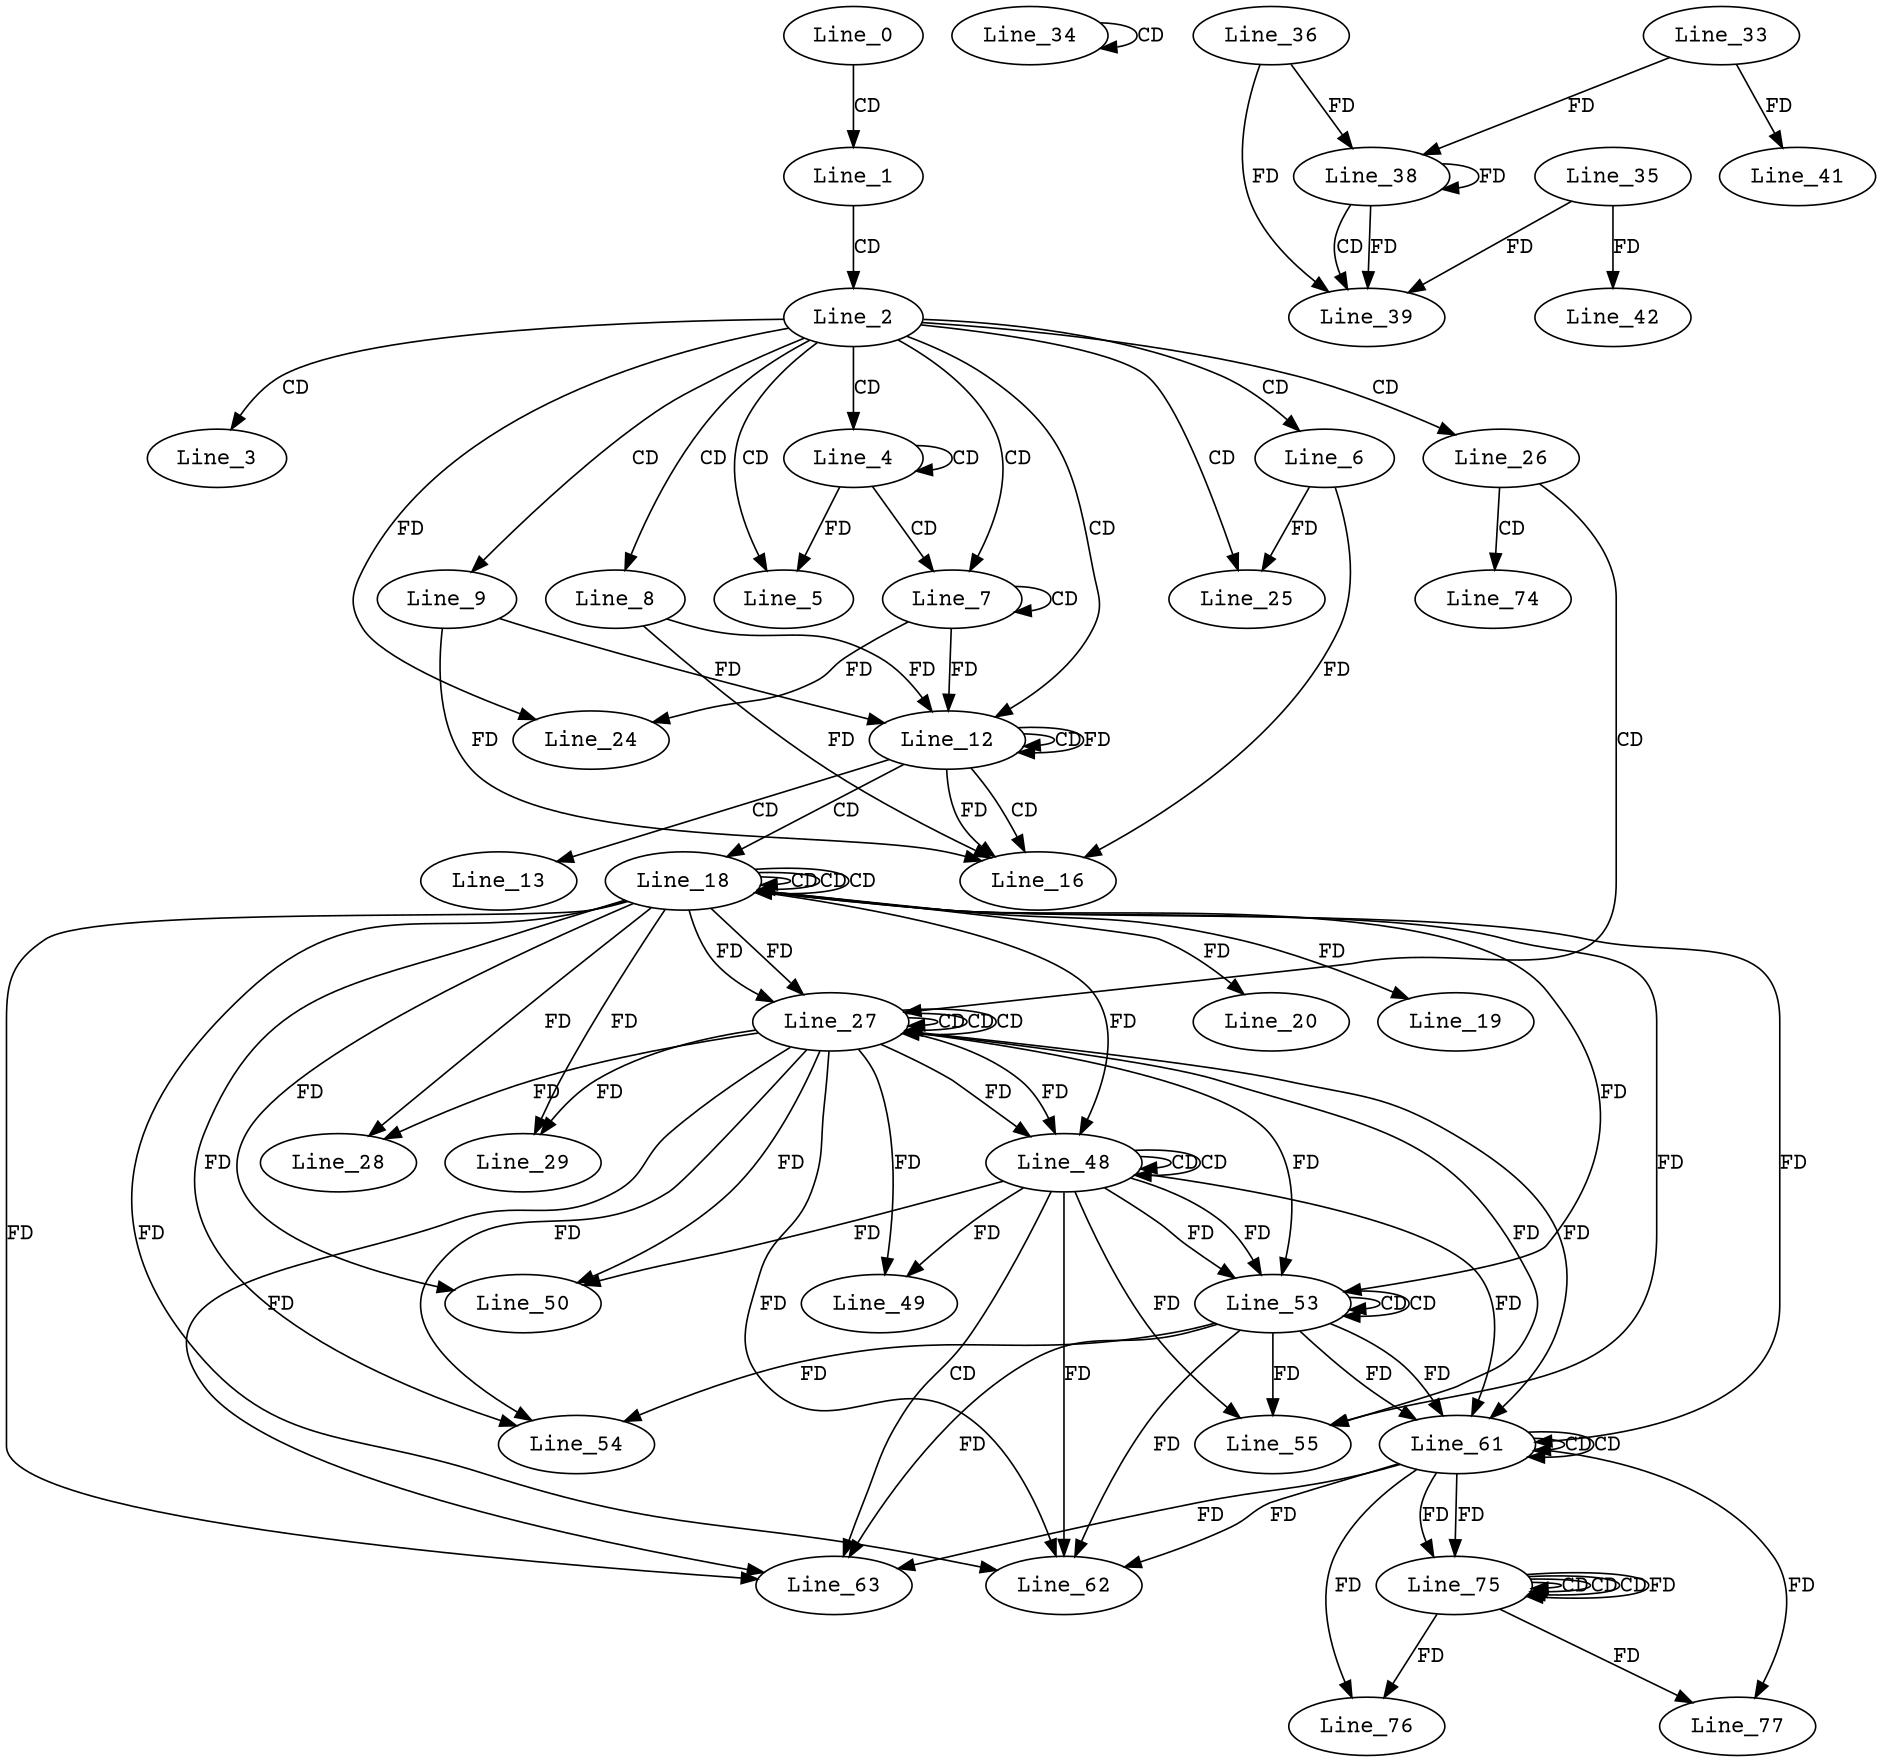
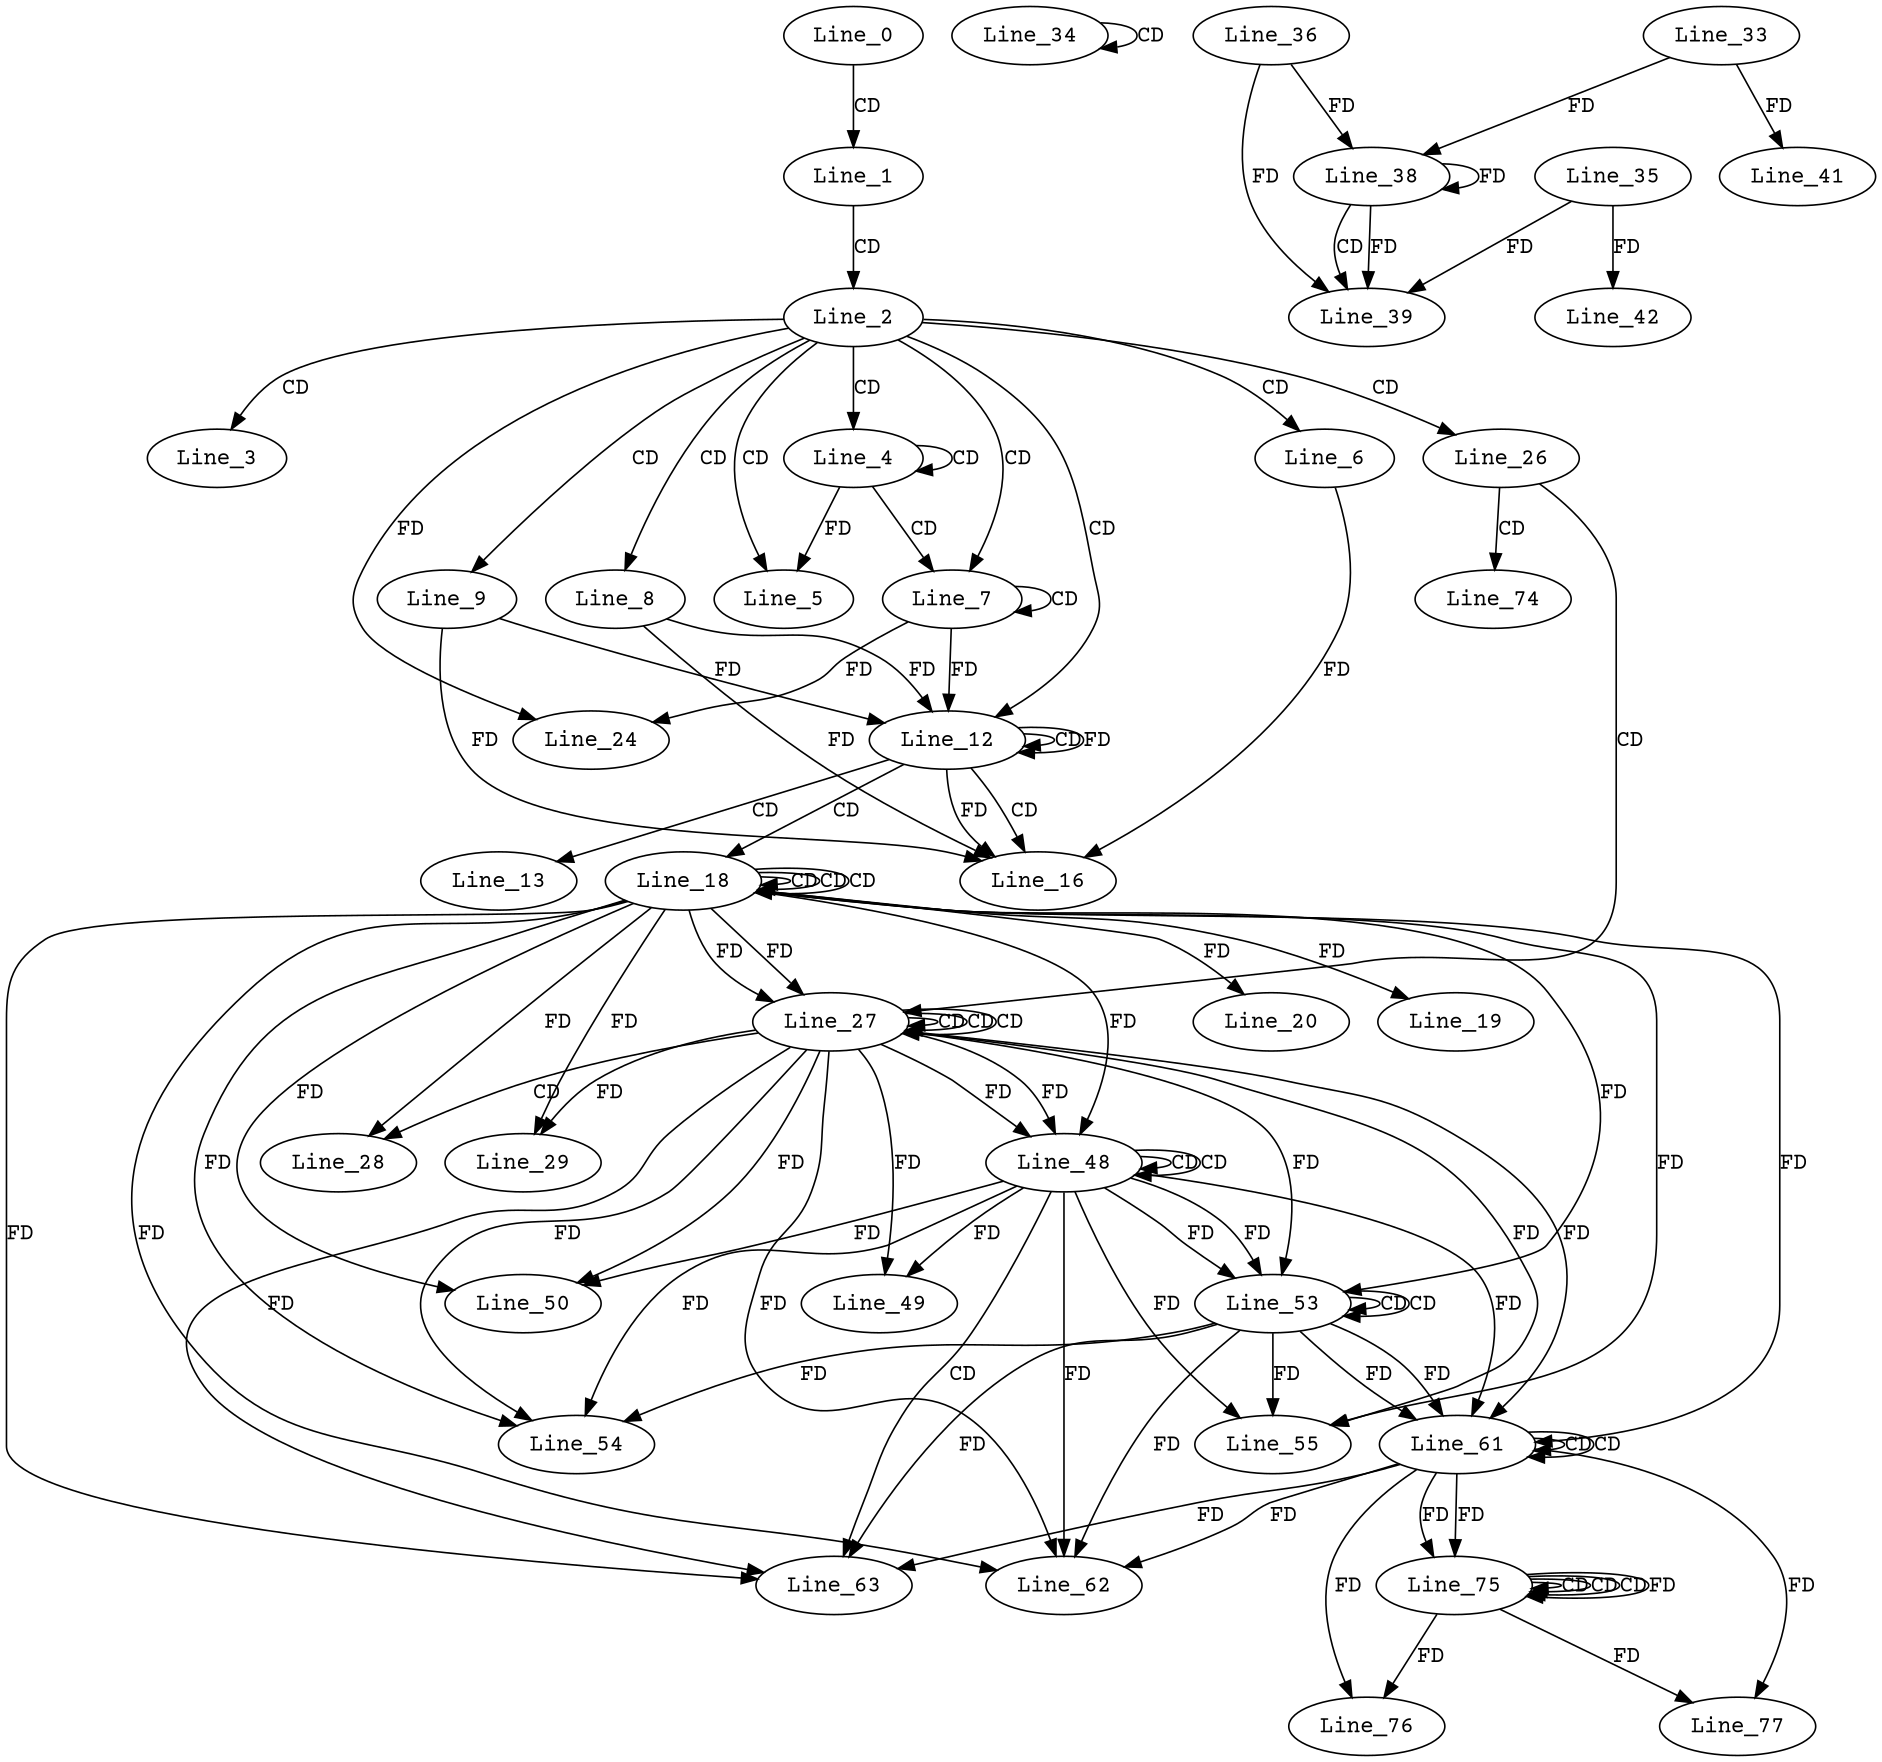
(1247, 599) -> none
(547, 1092) -> (547, 1092)
none -> (788, 1251)
